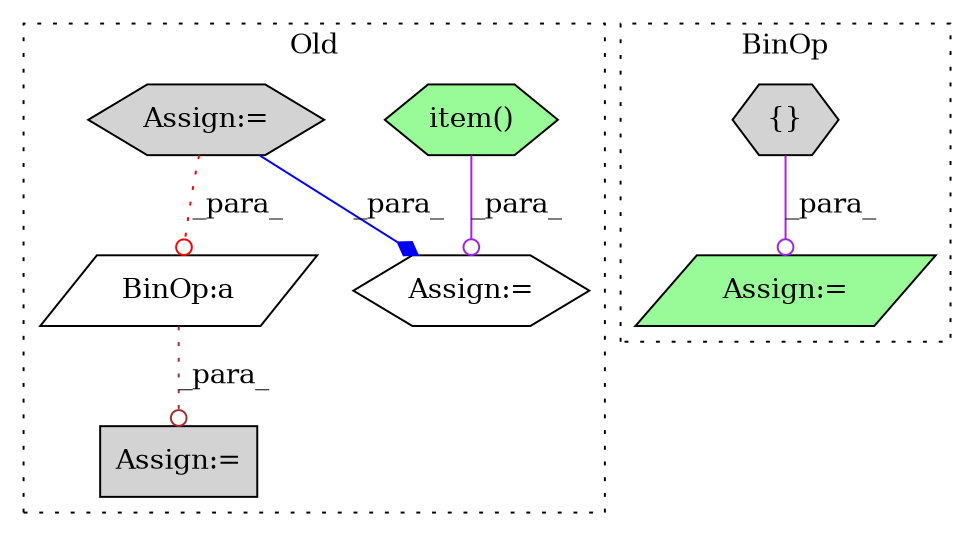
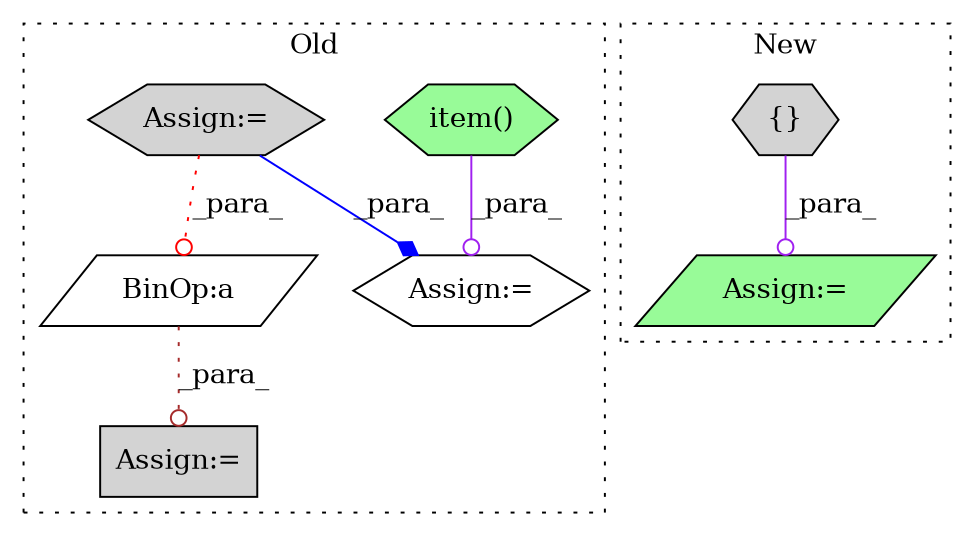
(786, 46) -> (786, 46)
